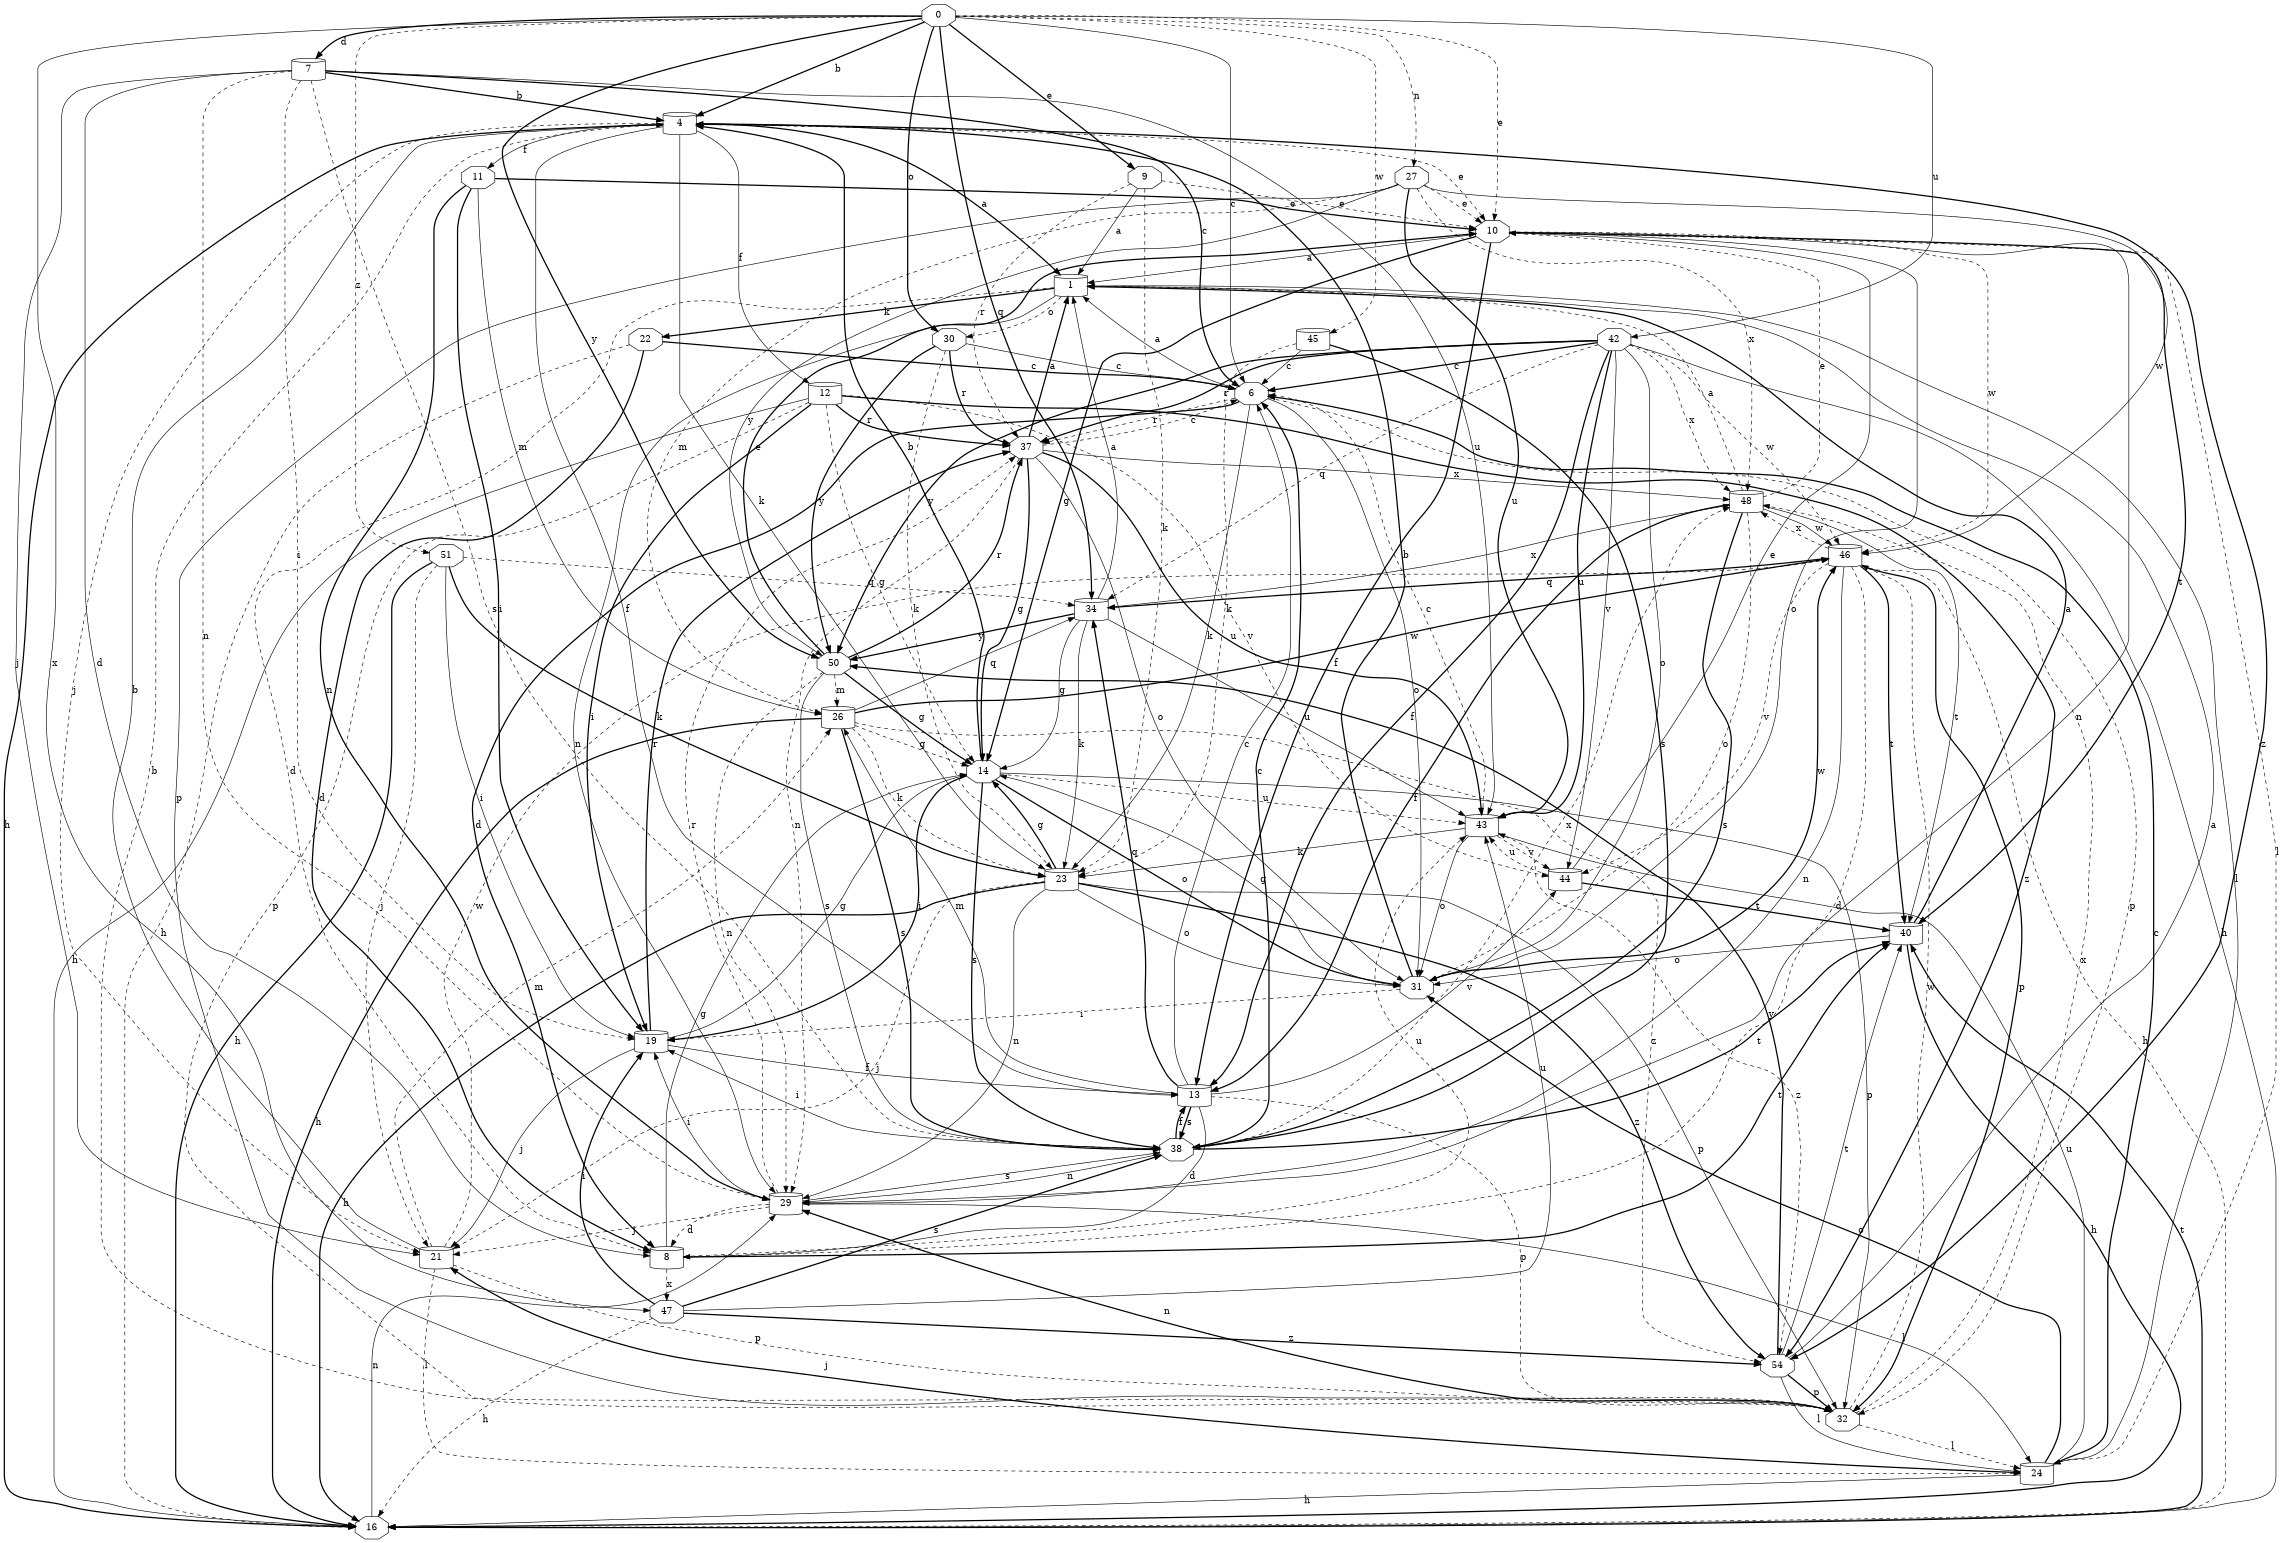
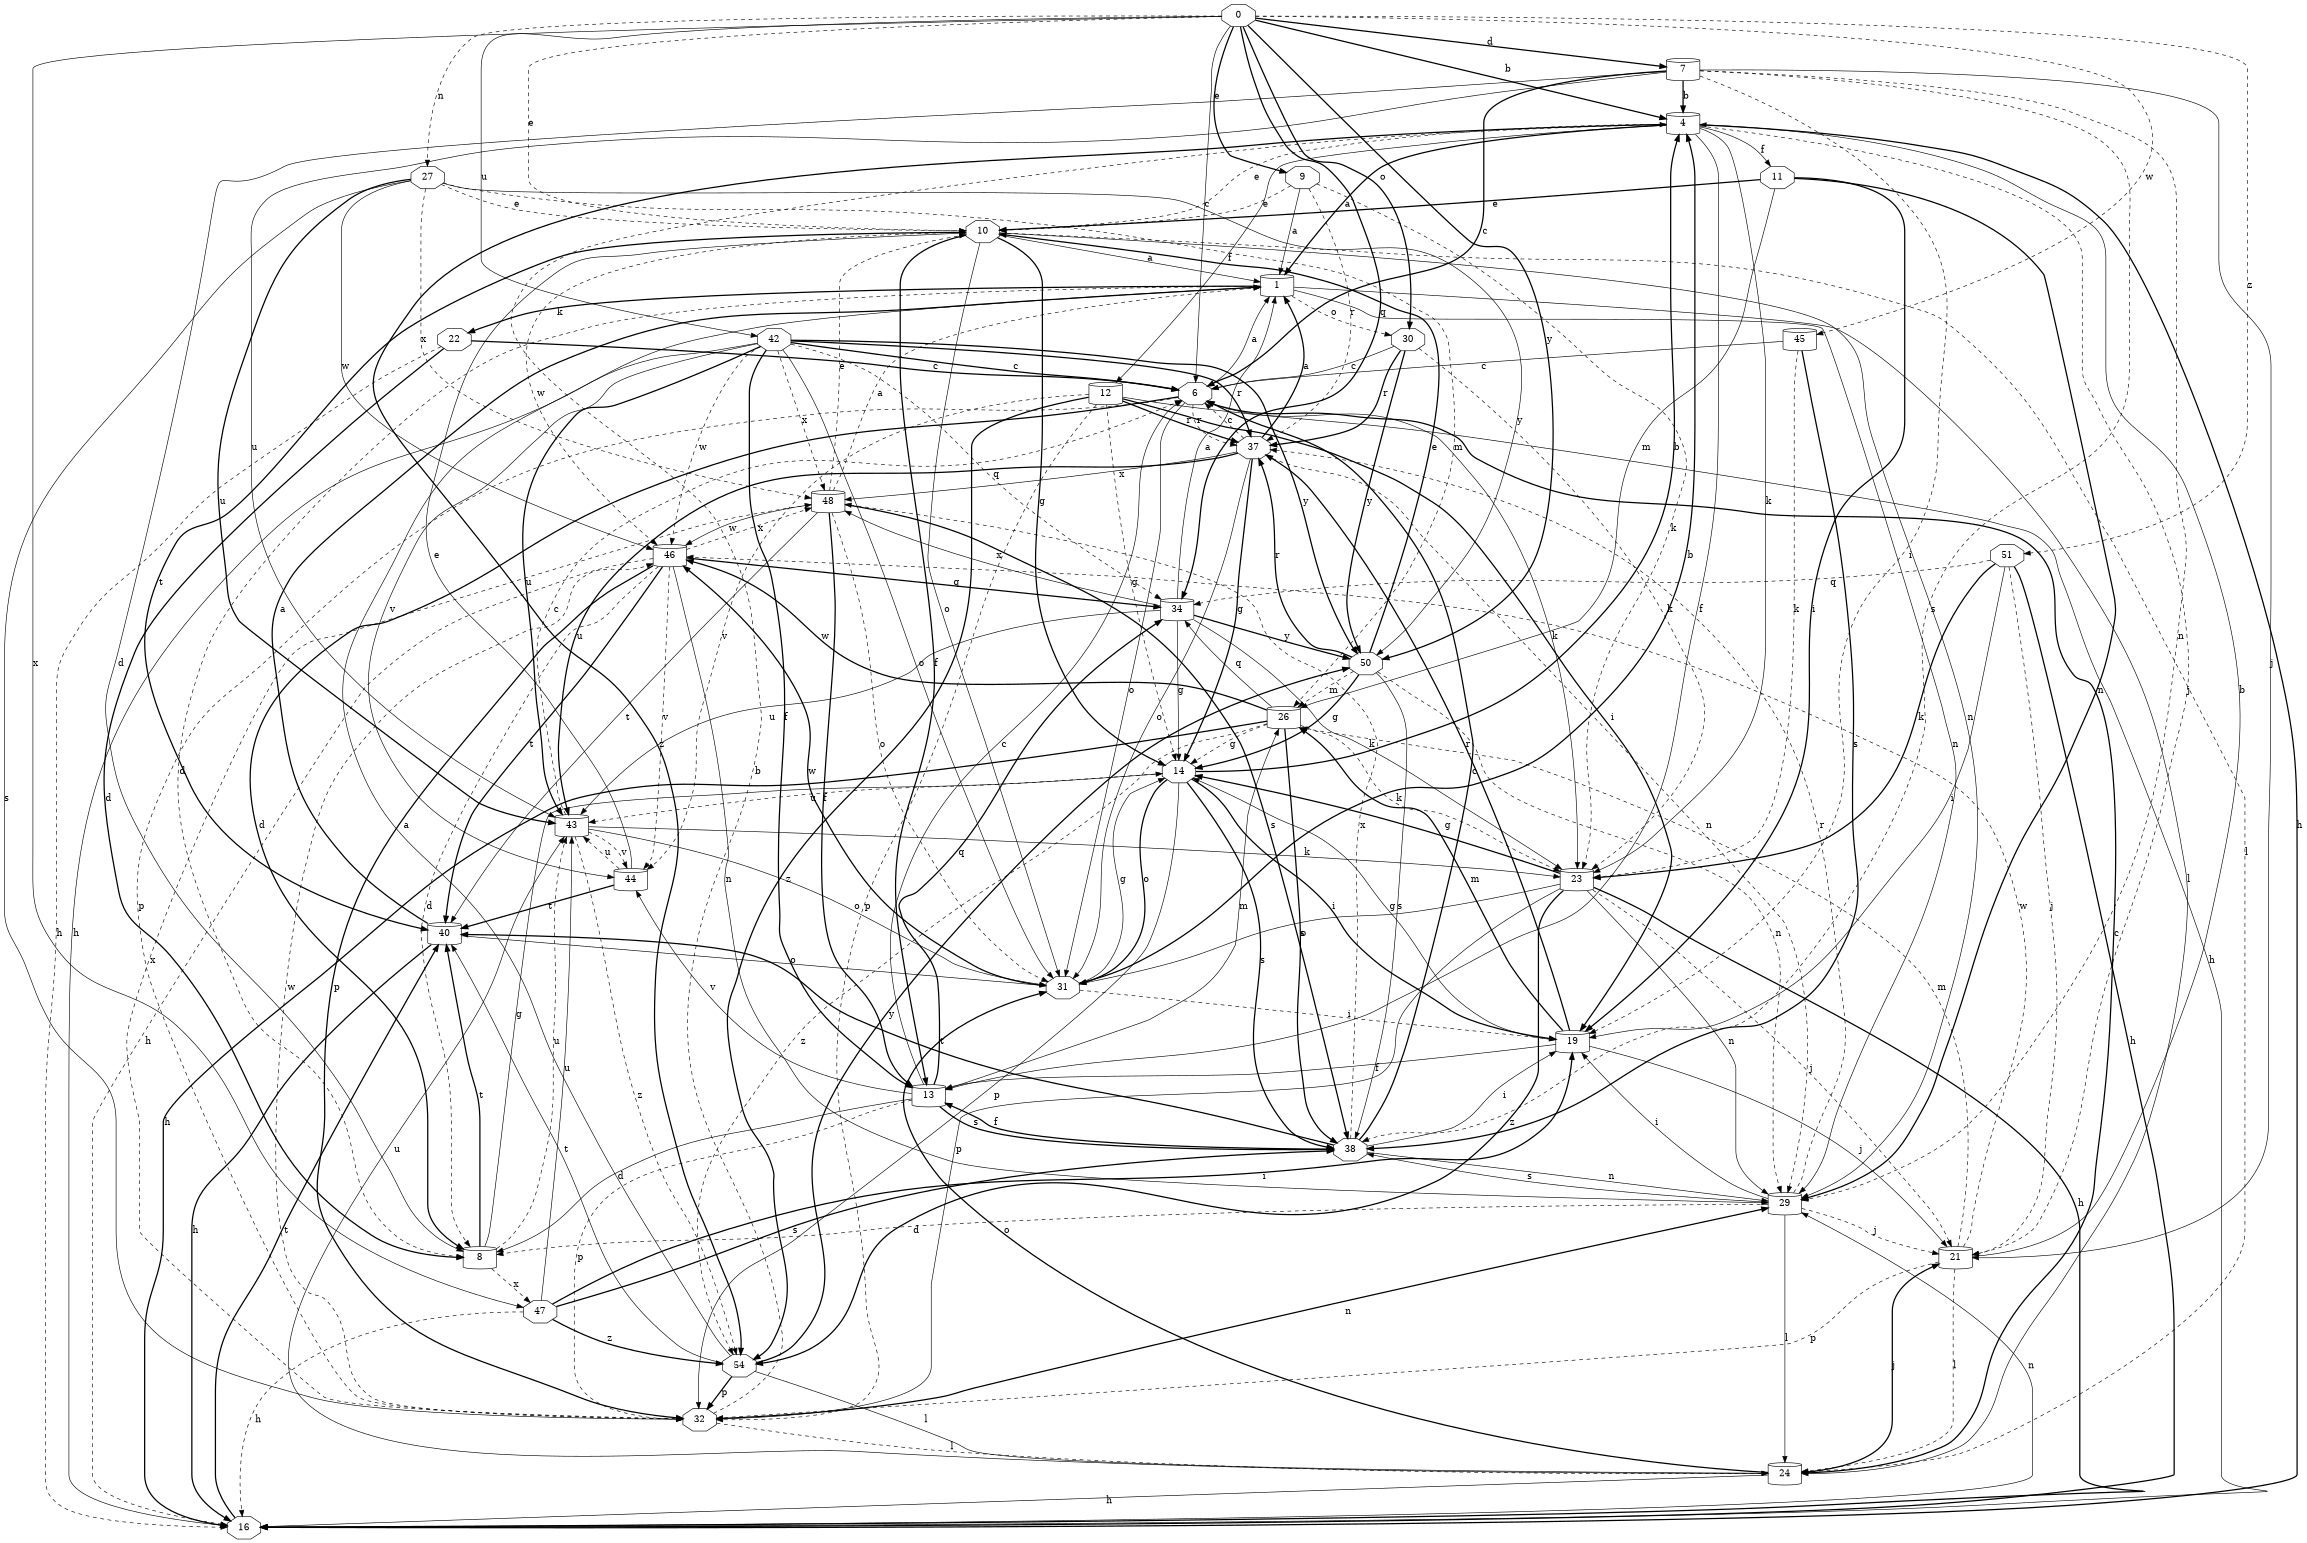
(179, 799) -> (7, 799)
none -> (1449, 850)
